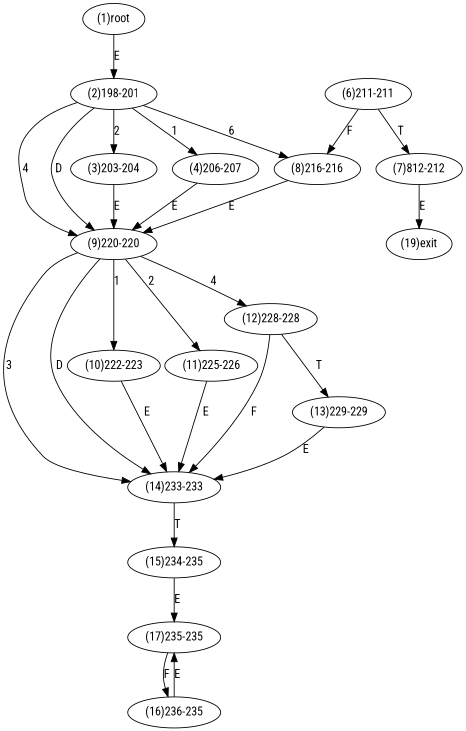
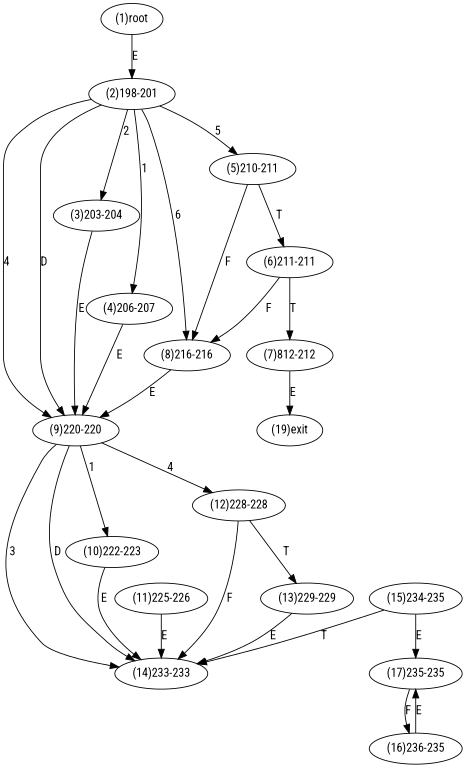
none -> (253, 169)
(160, 302) -> none
(174, 521) -> (296, 638)
